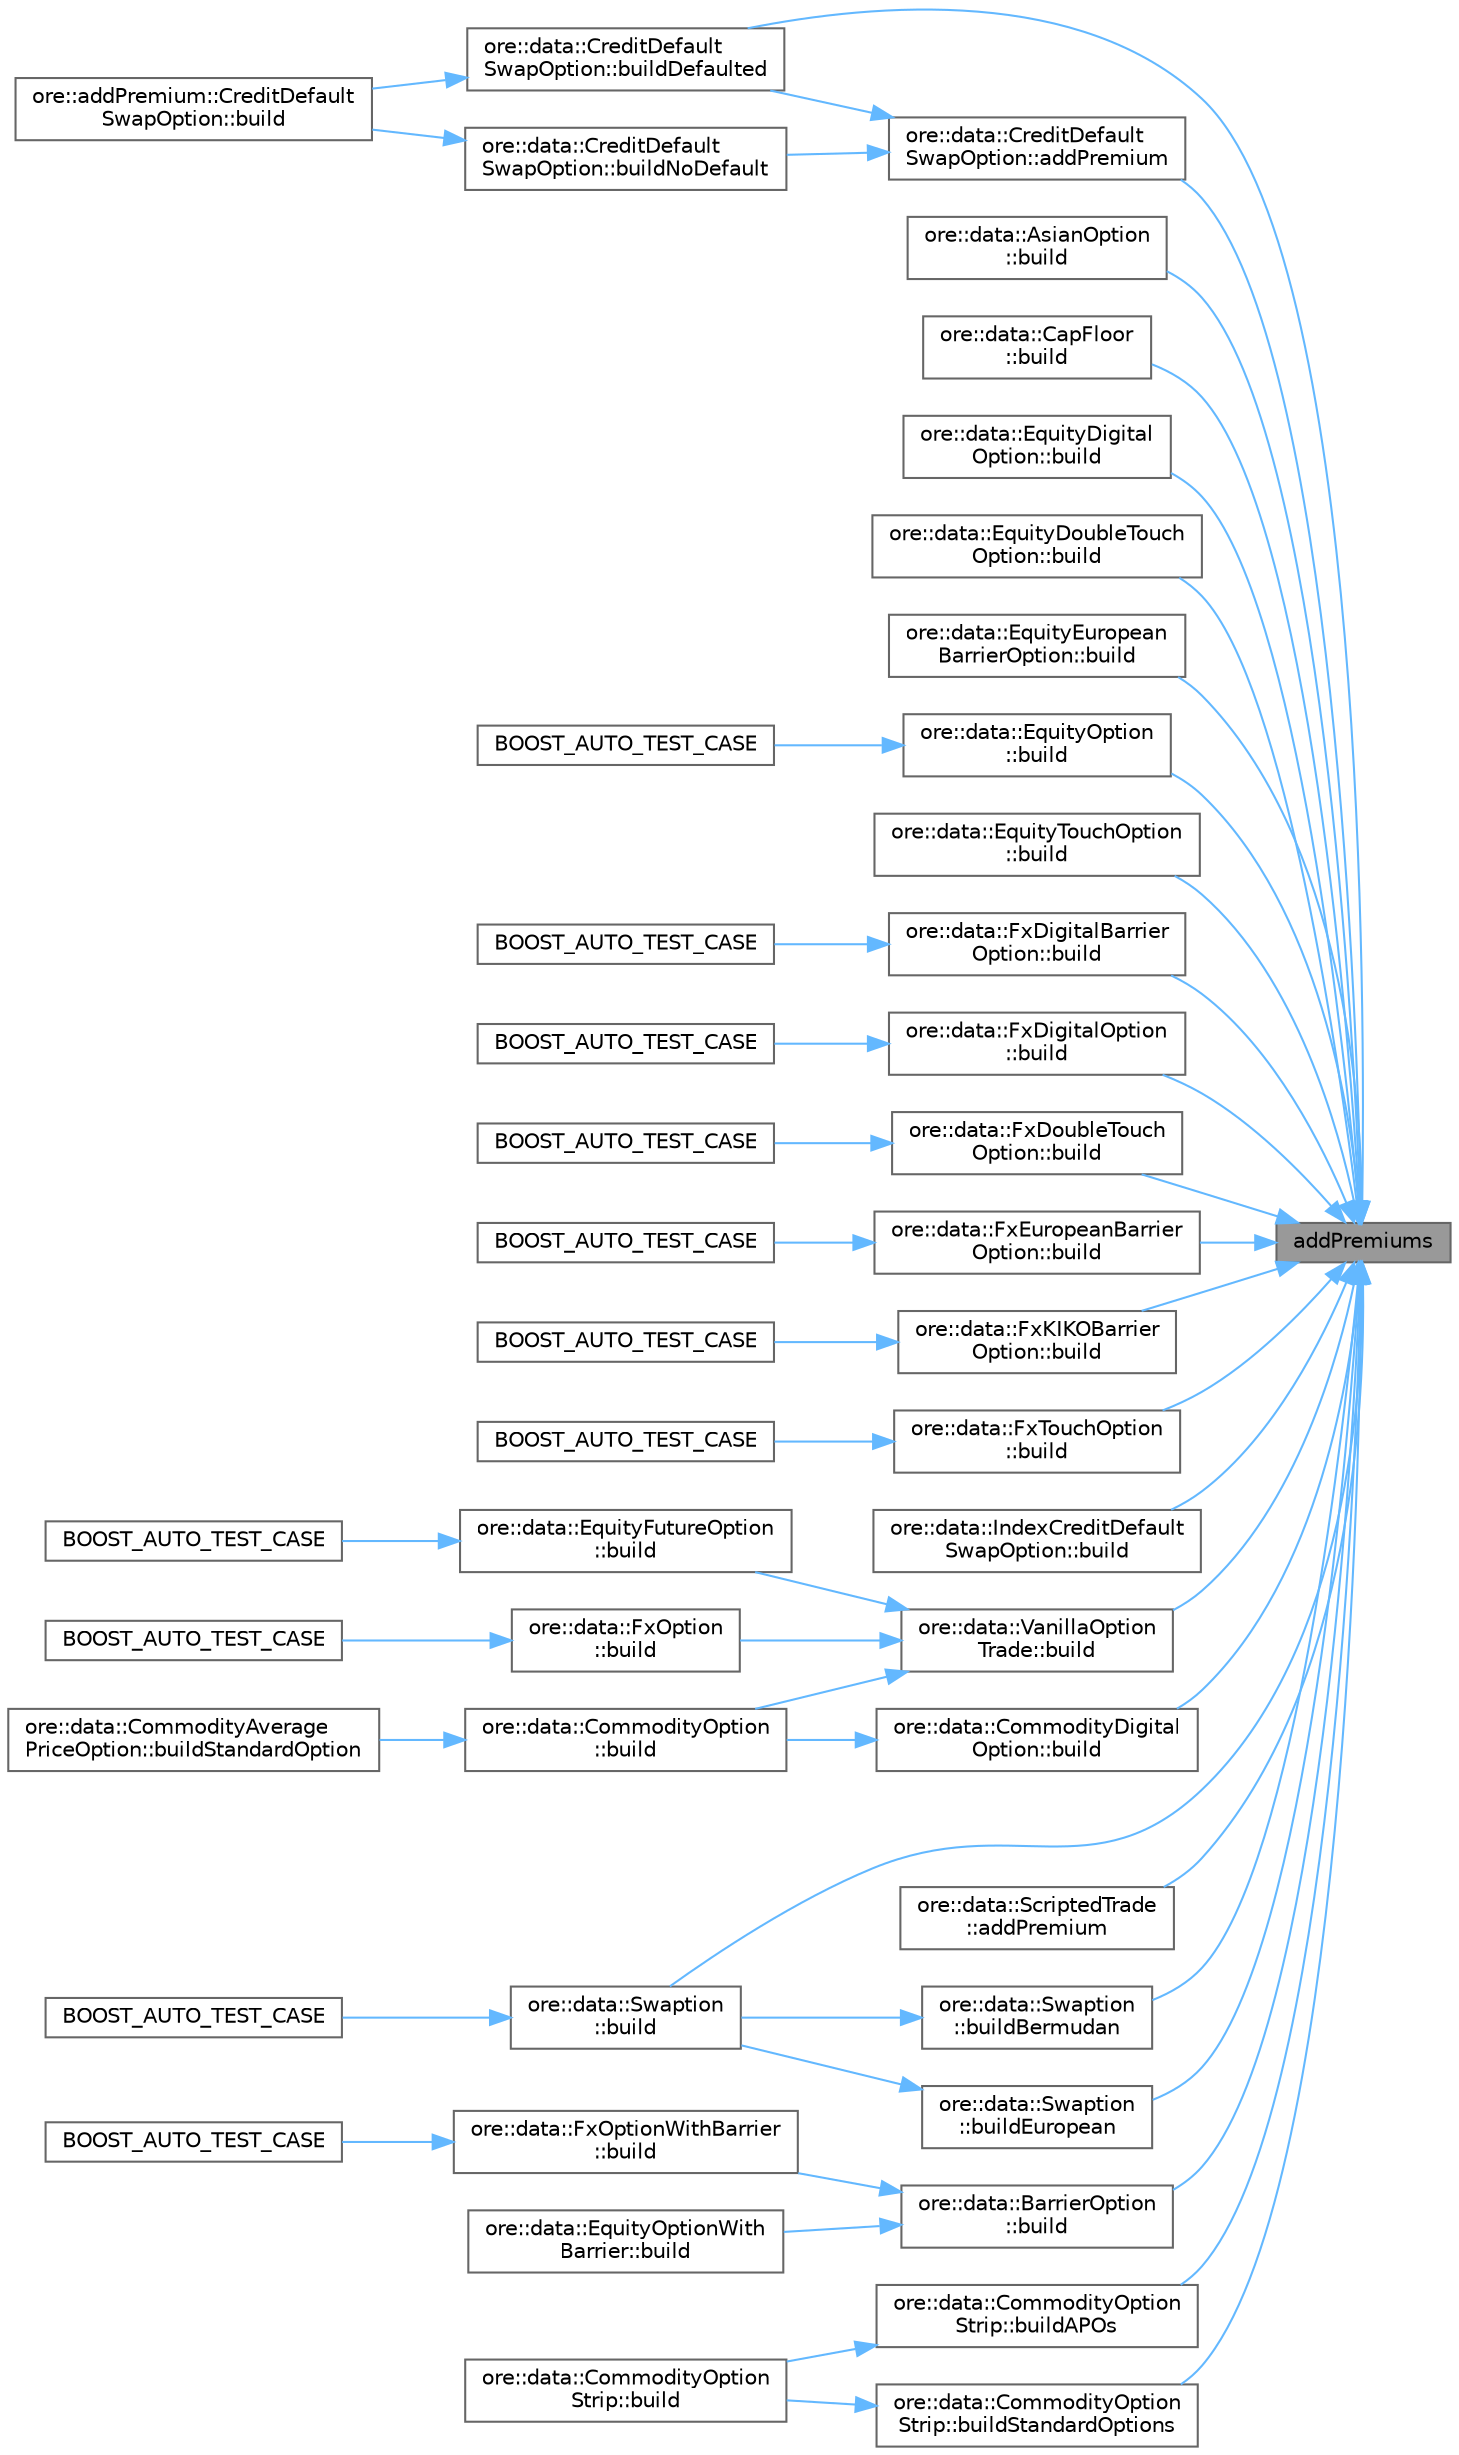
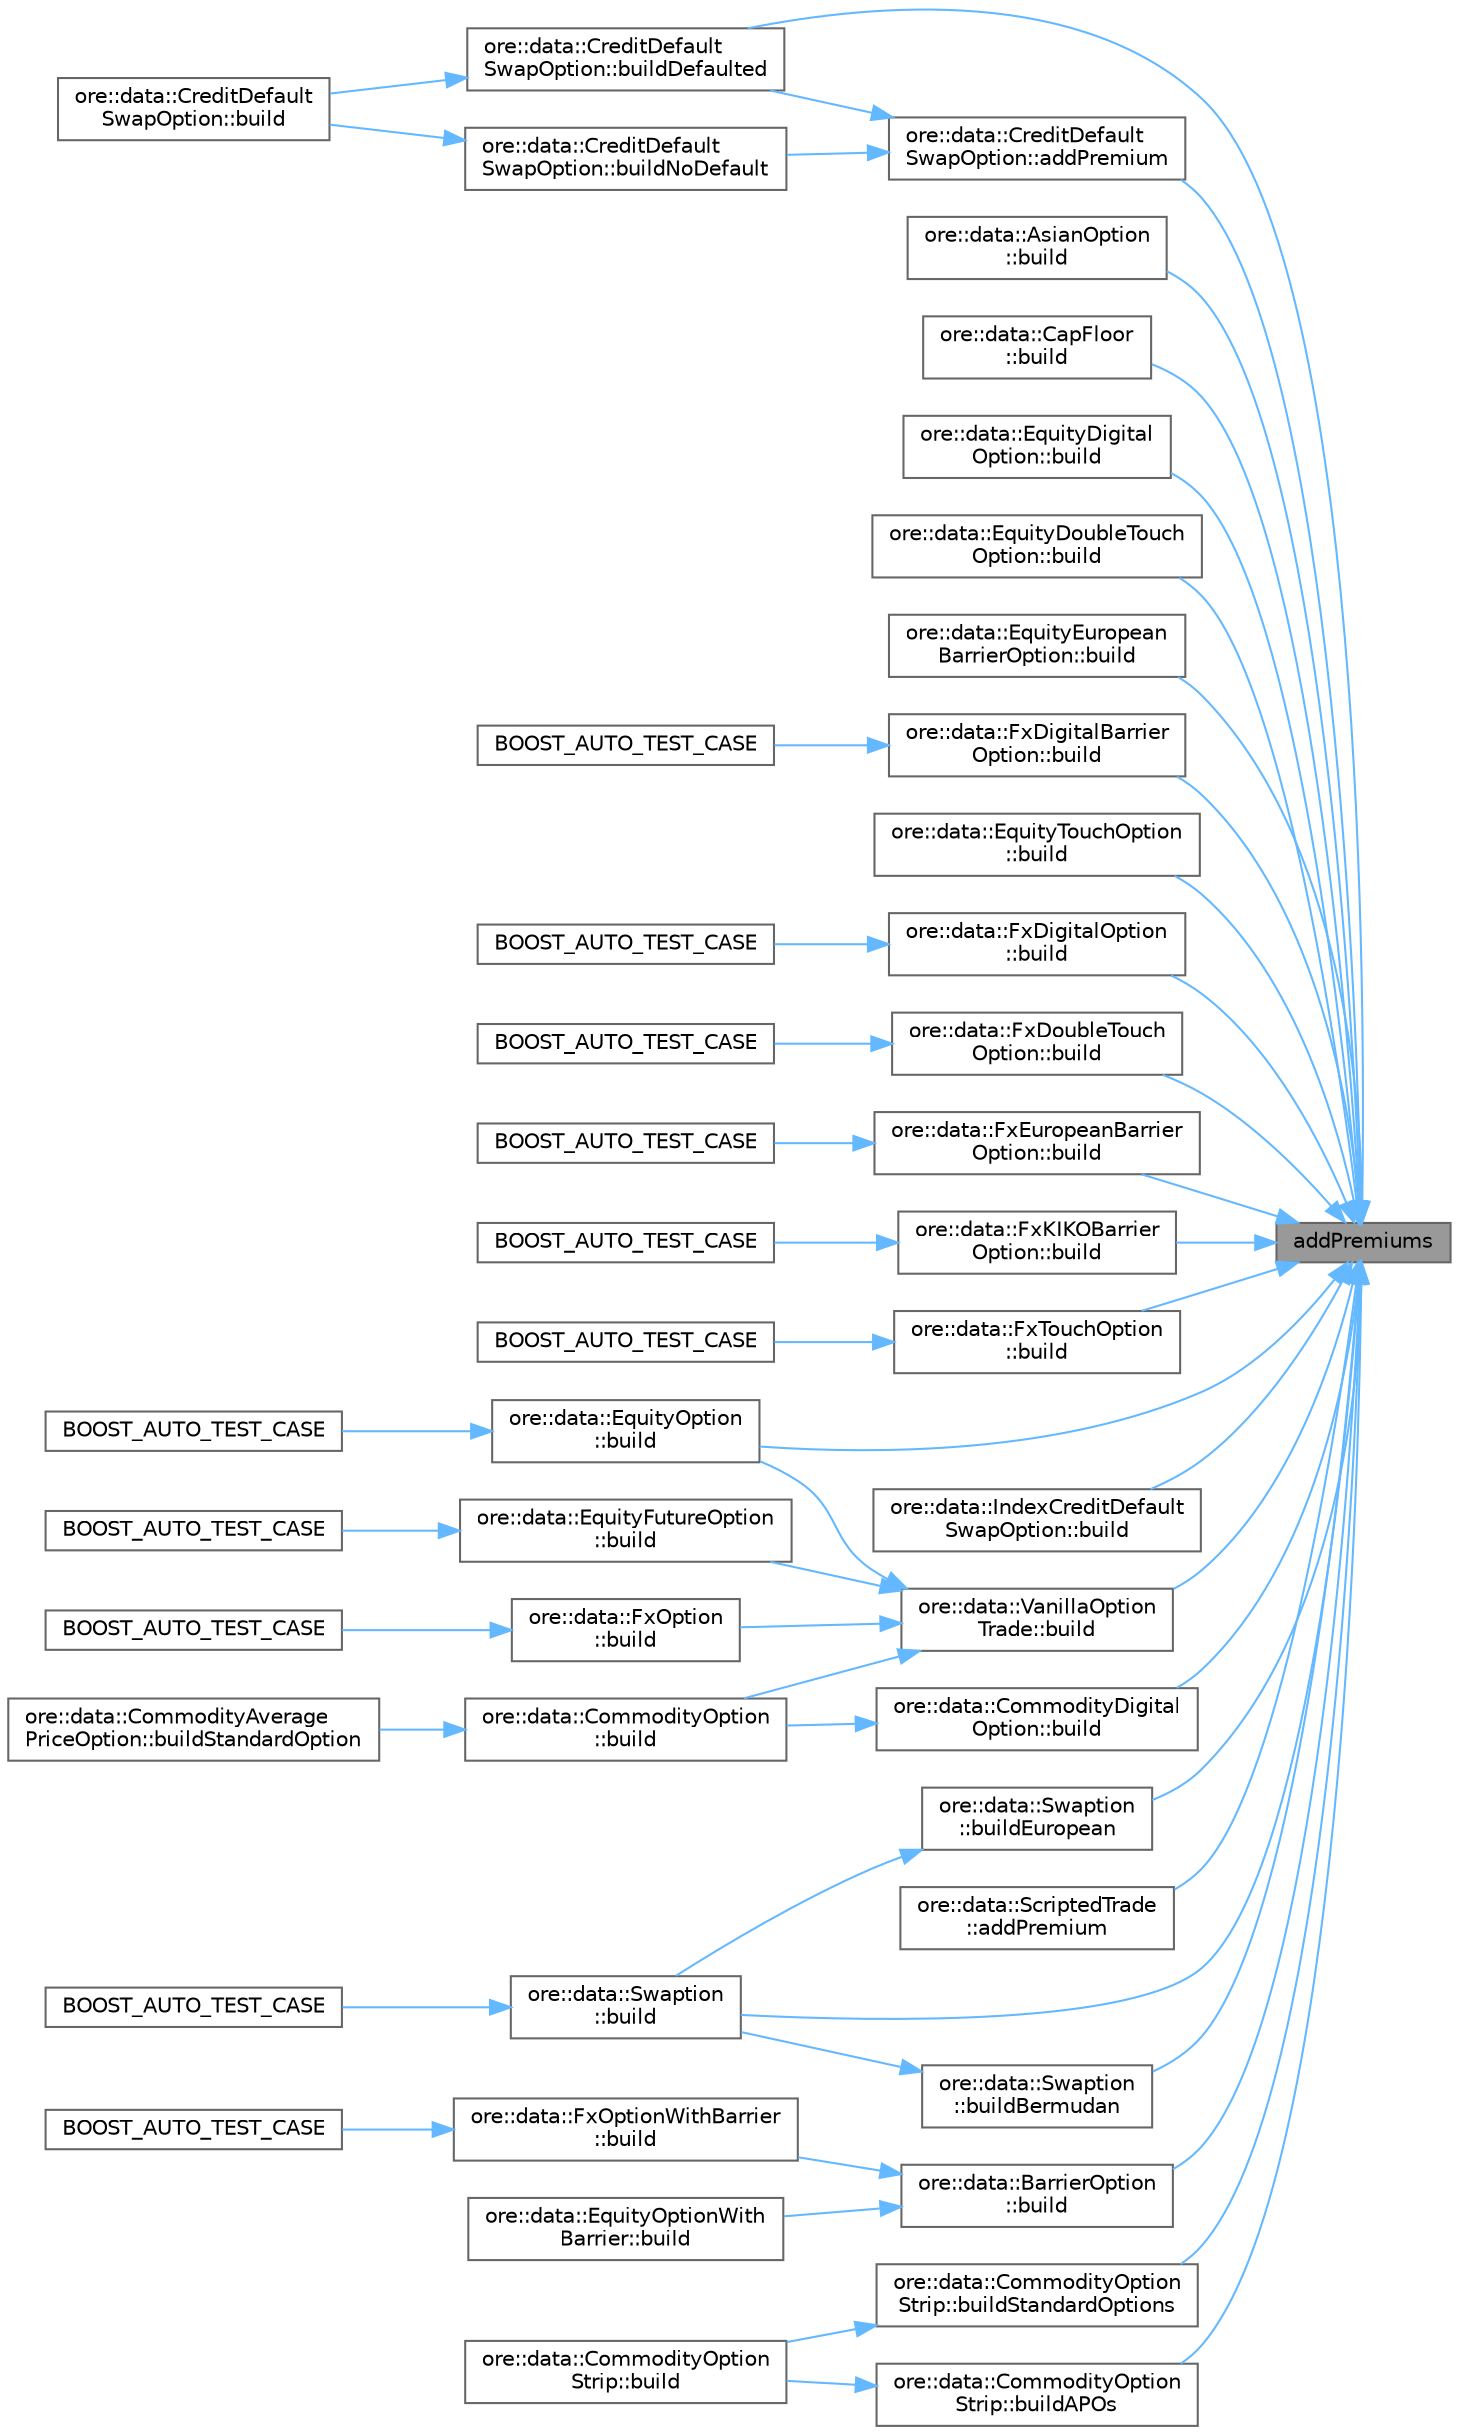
(194, 109) -> (194, 109)
none -> (829, 1515)
